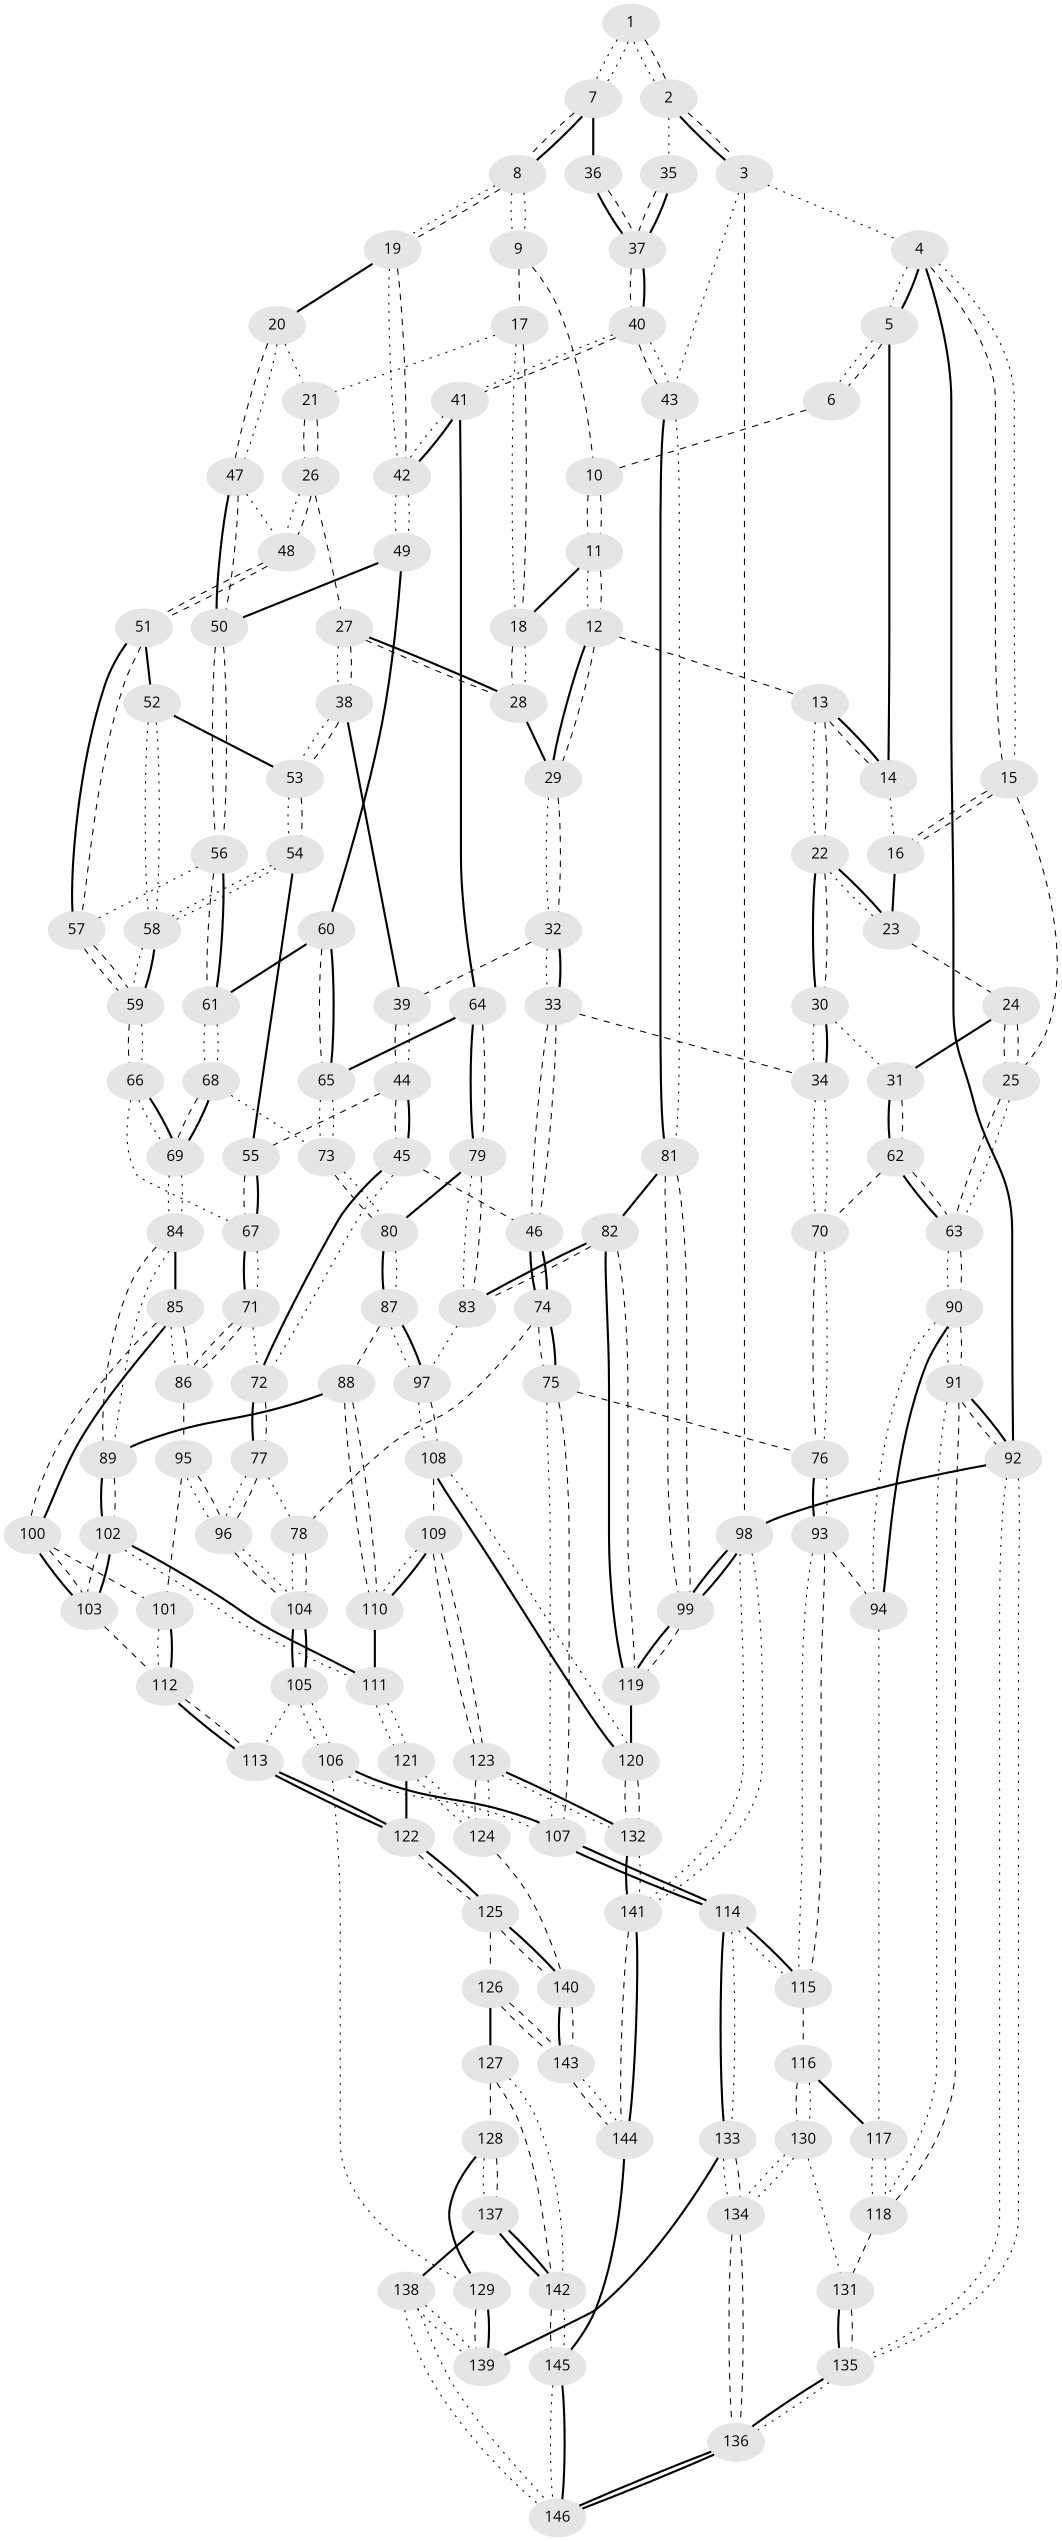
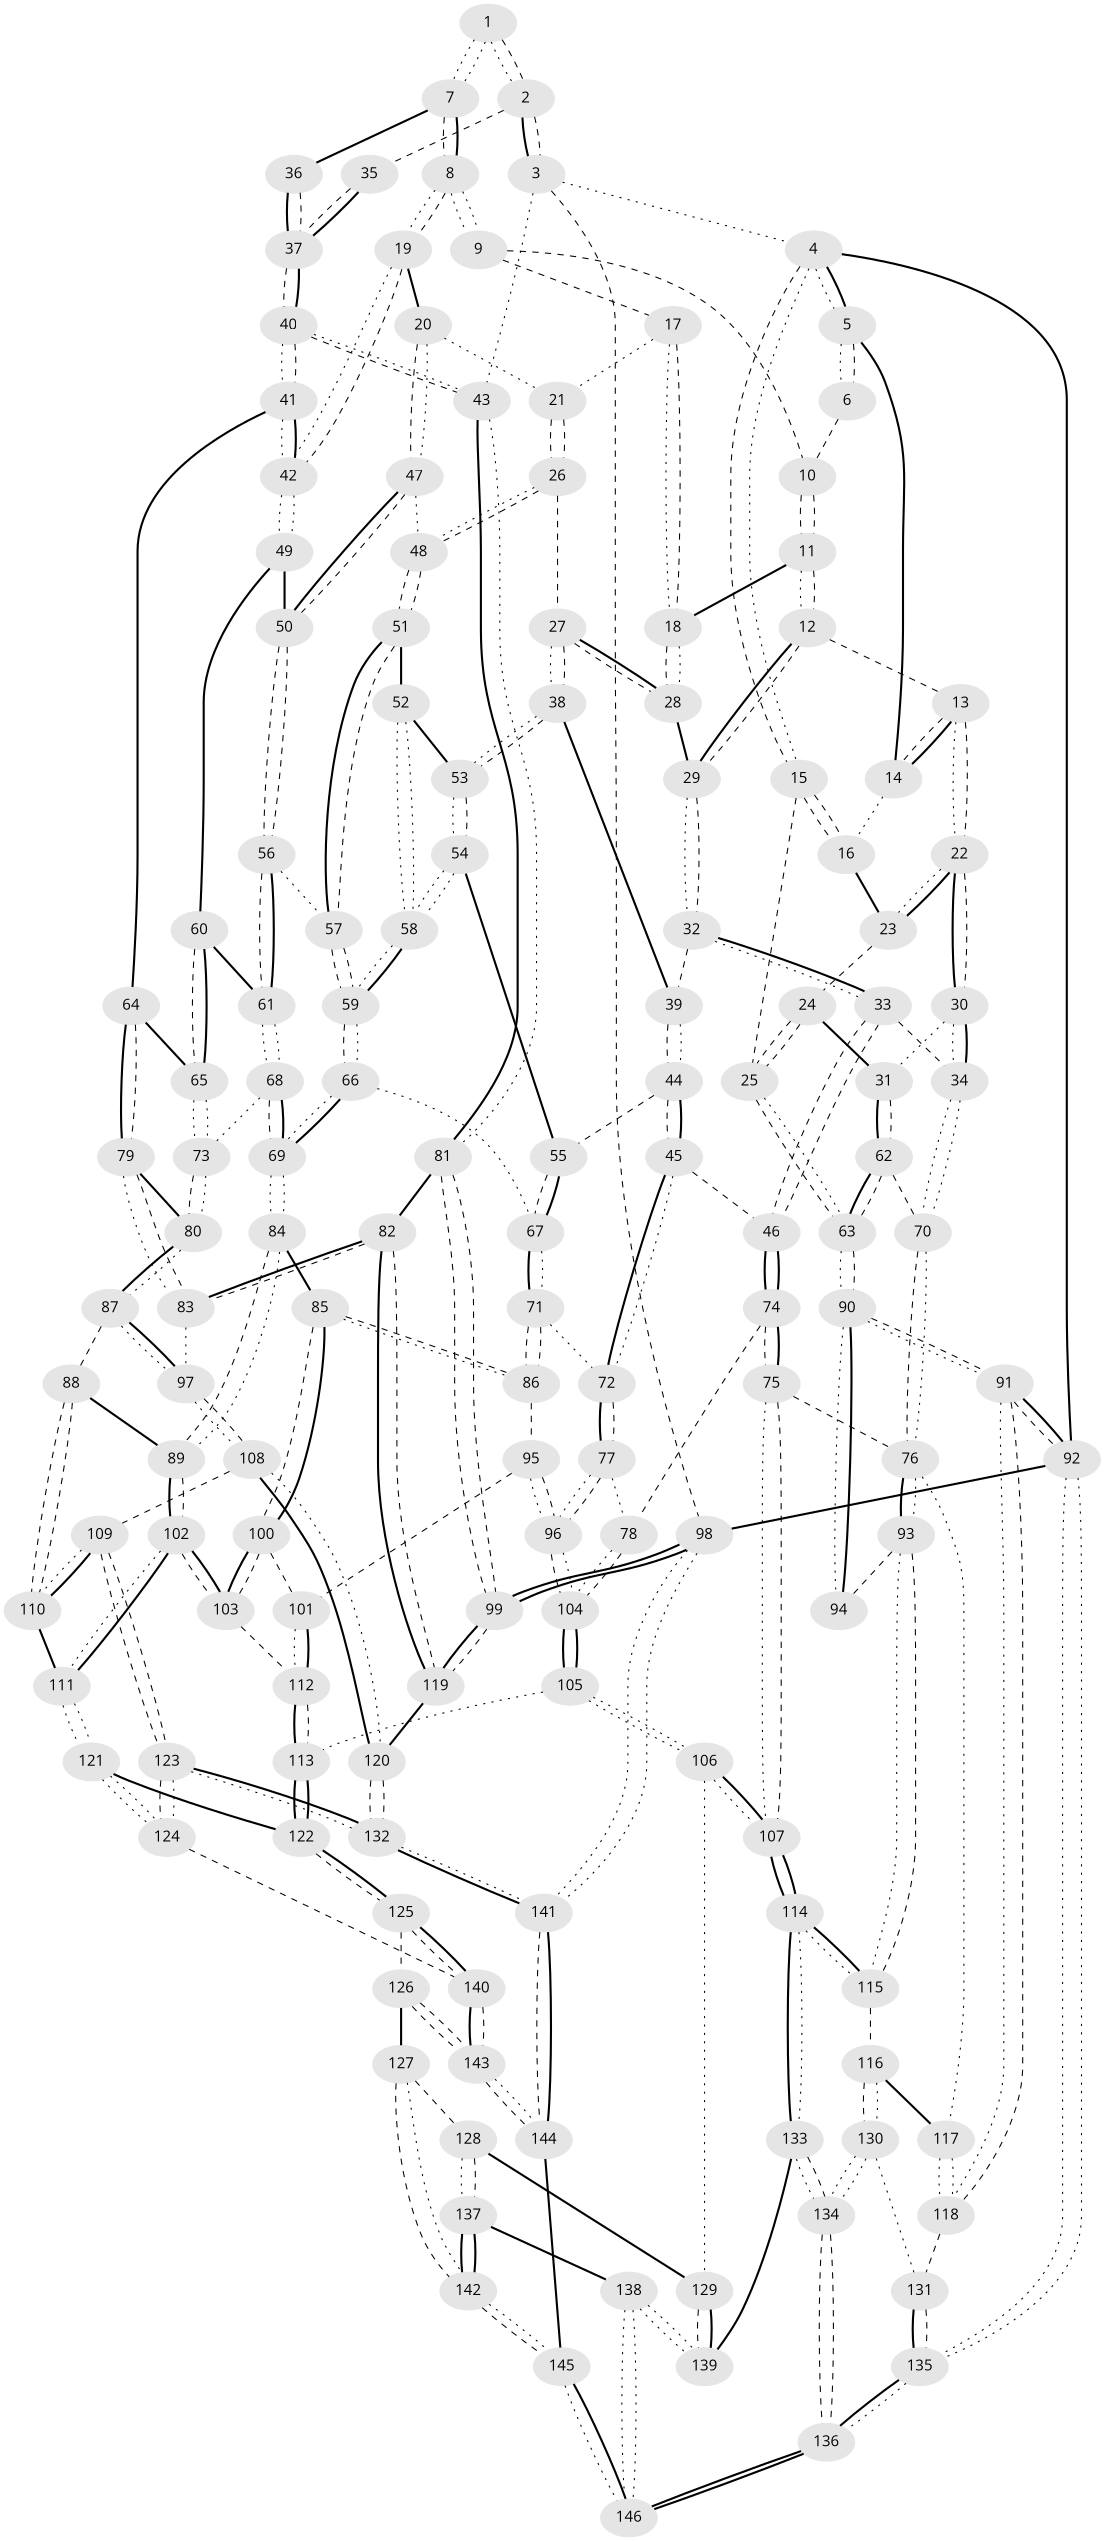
(669, 137) -> (451, 135)
(879, 1875) -> (964, 1795)
